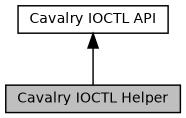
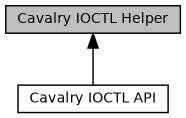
(93, 67) -> (93, 67)
